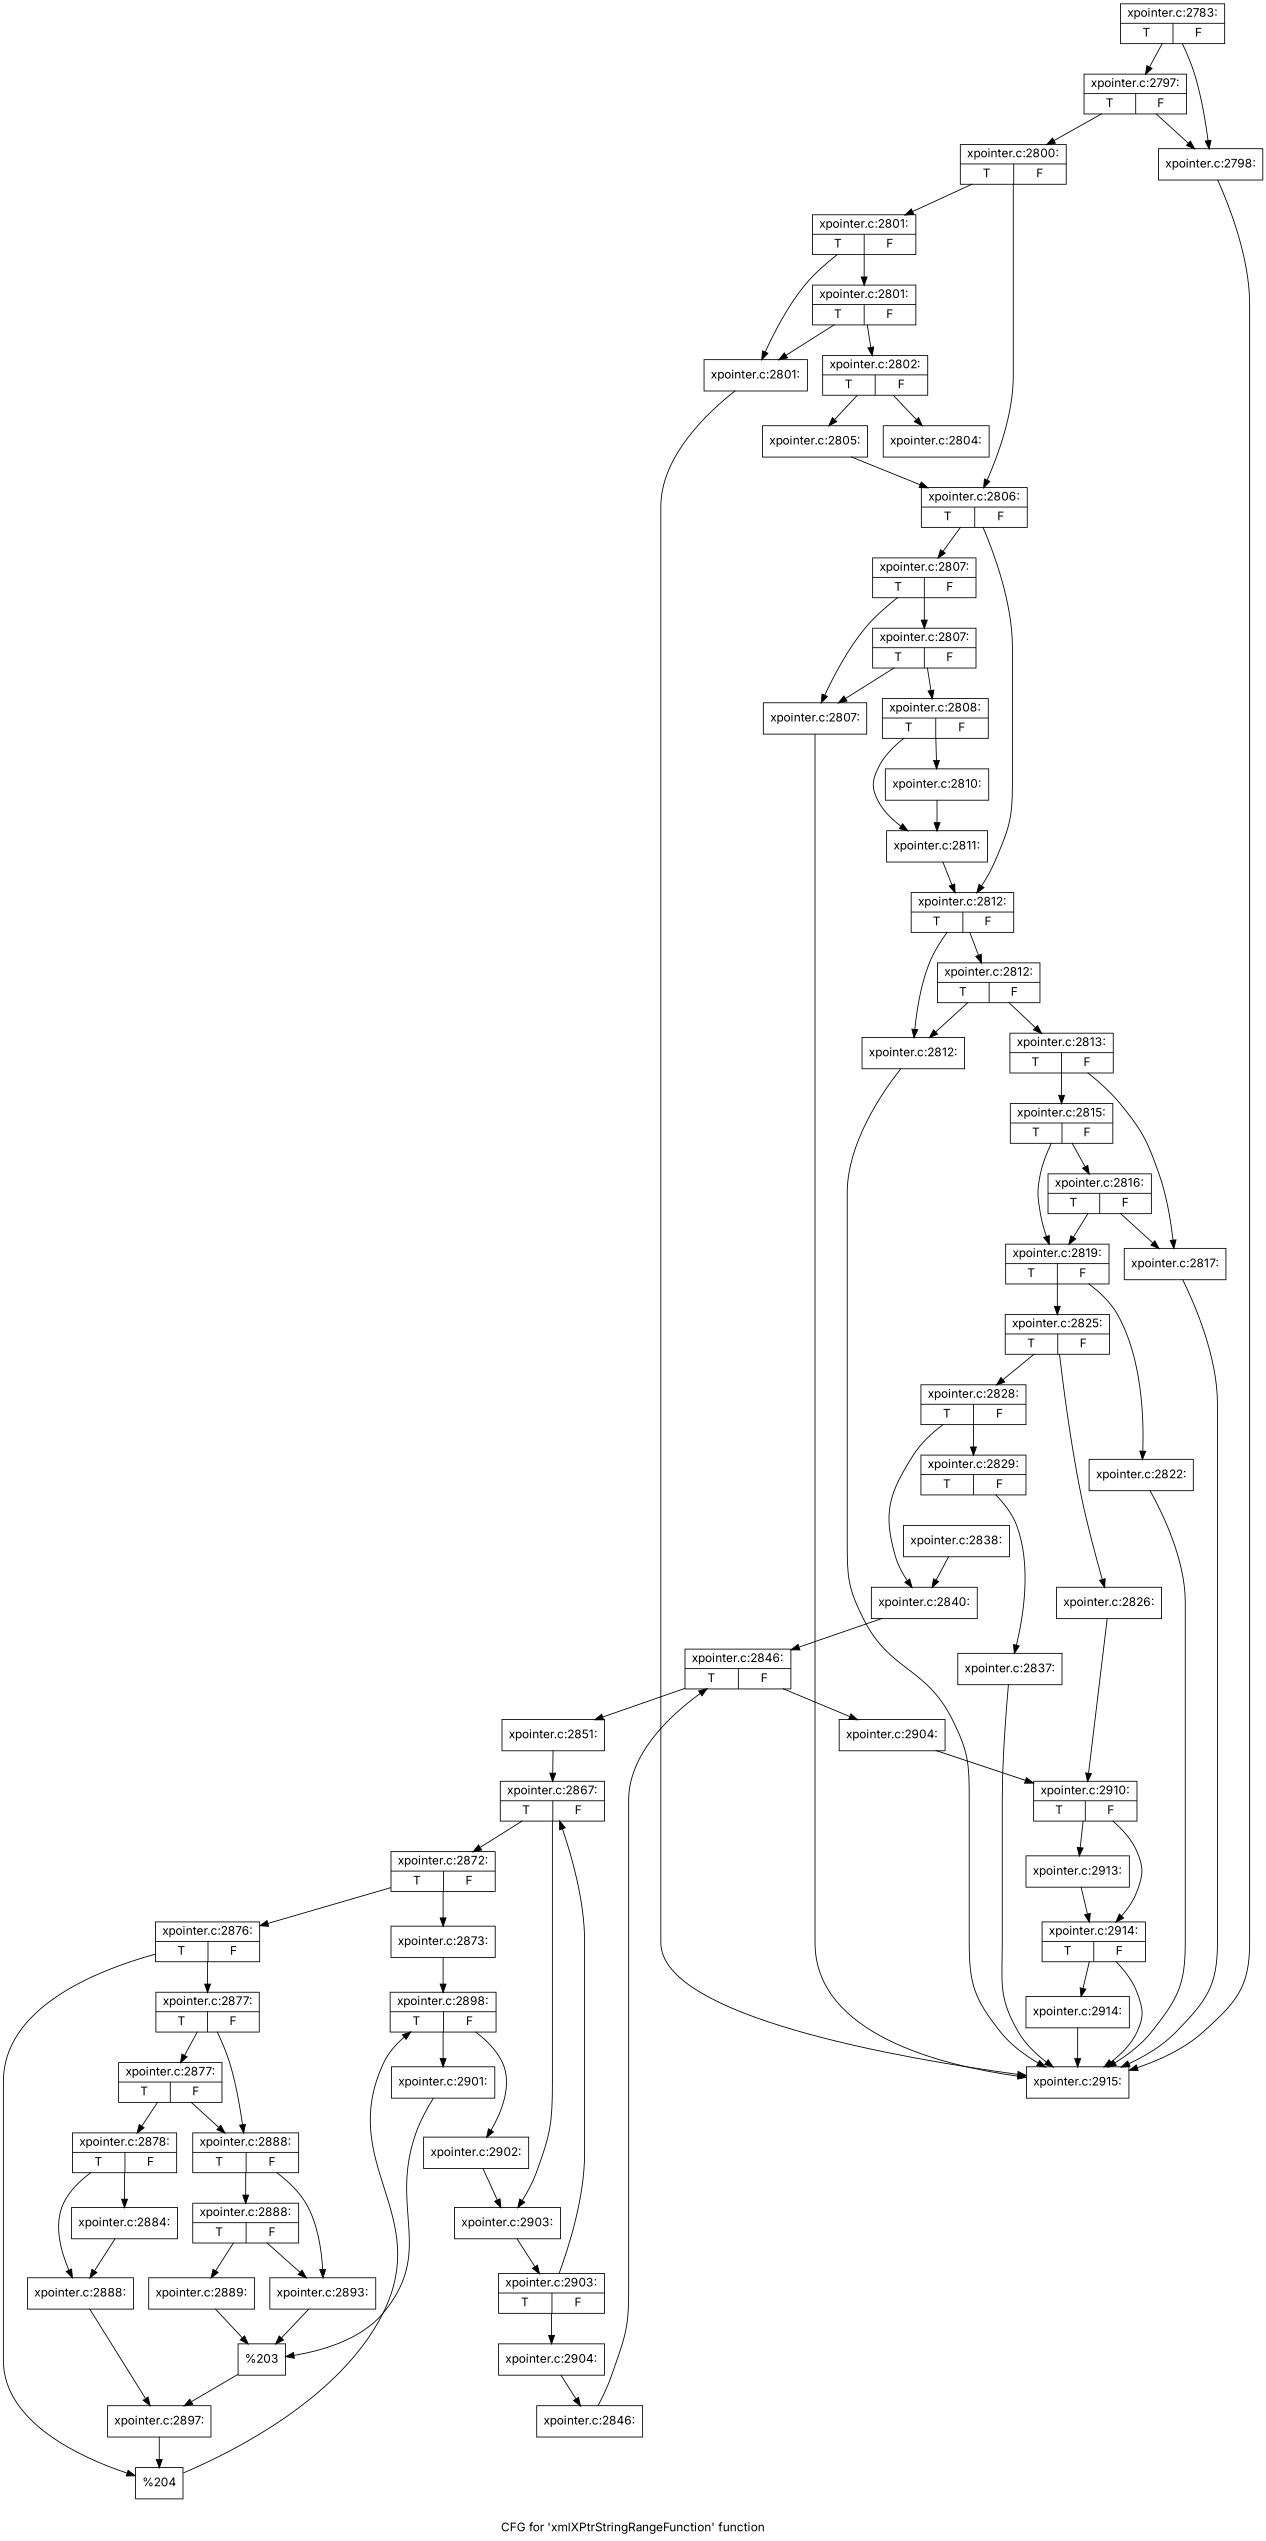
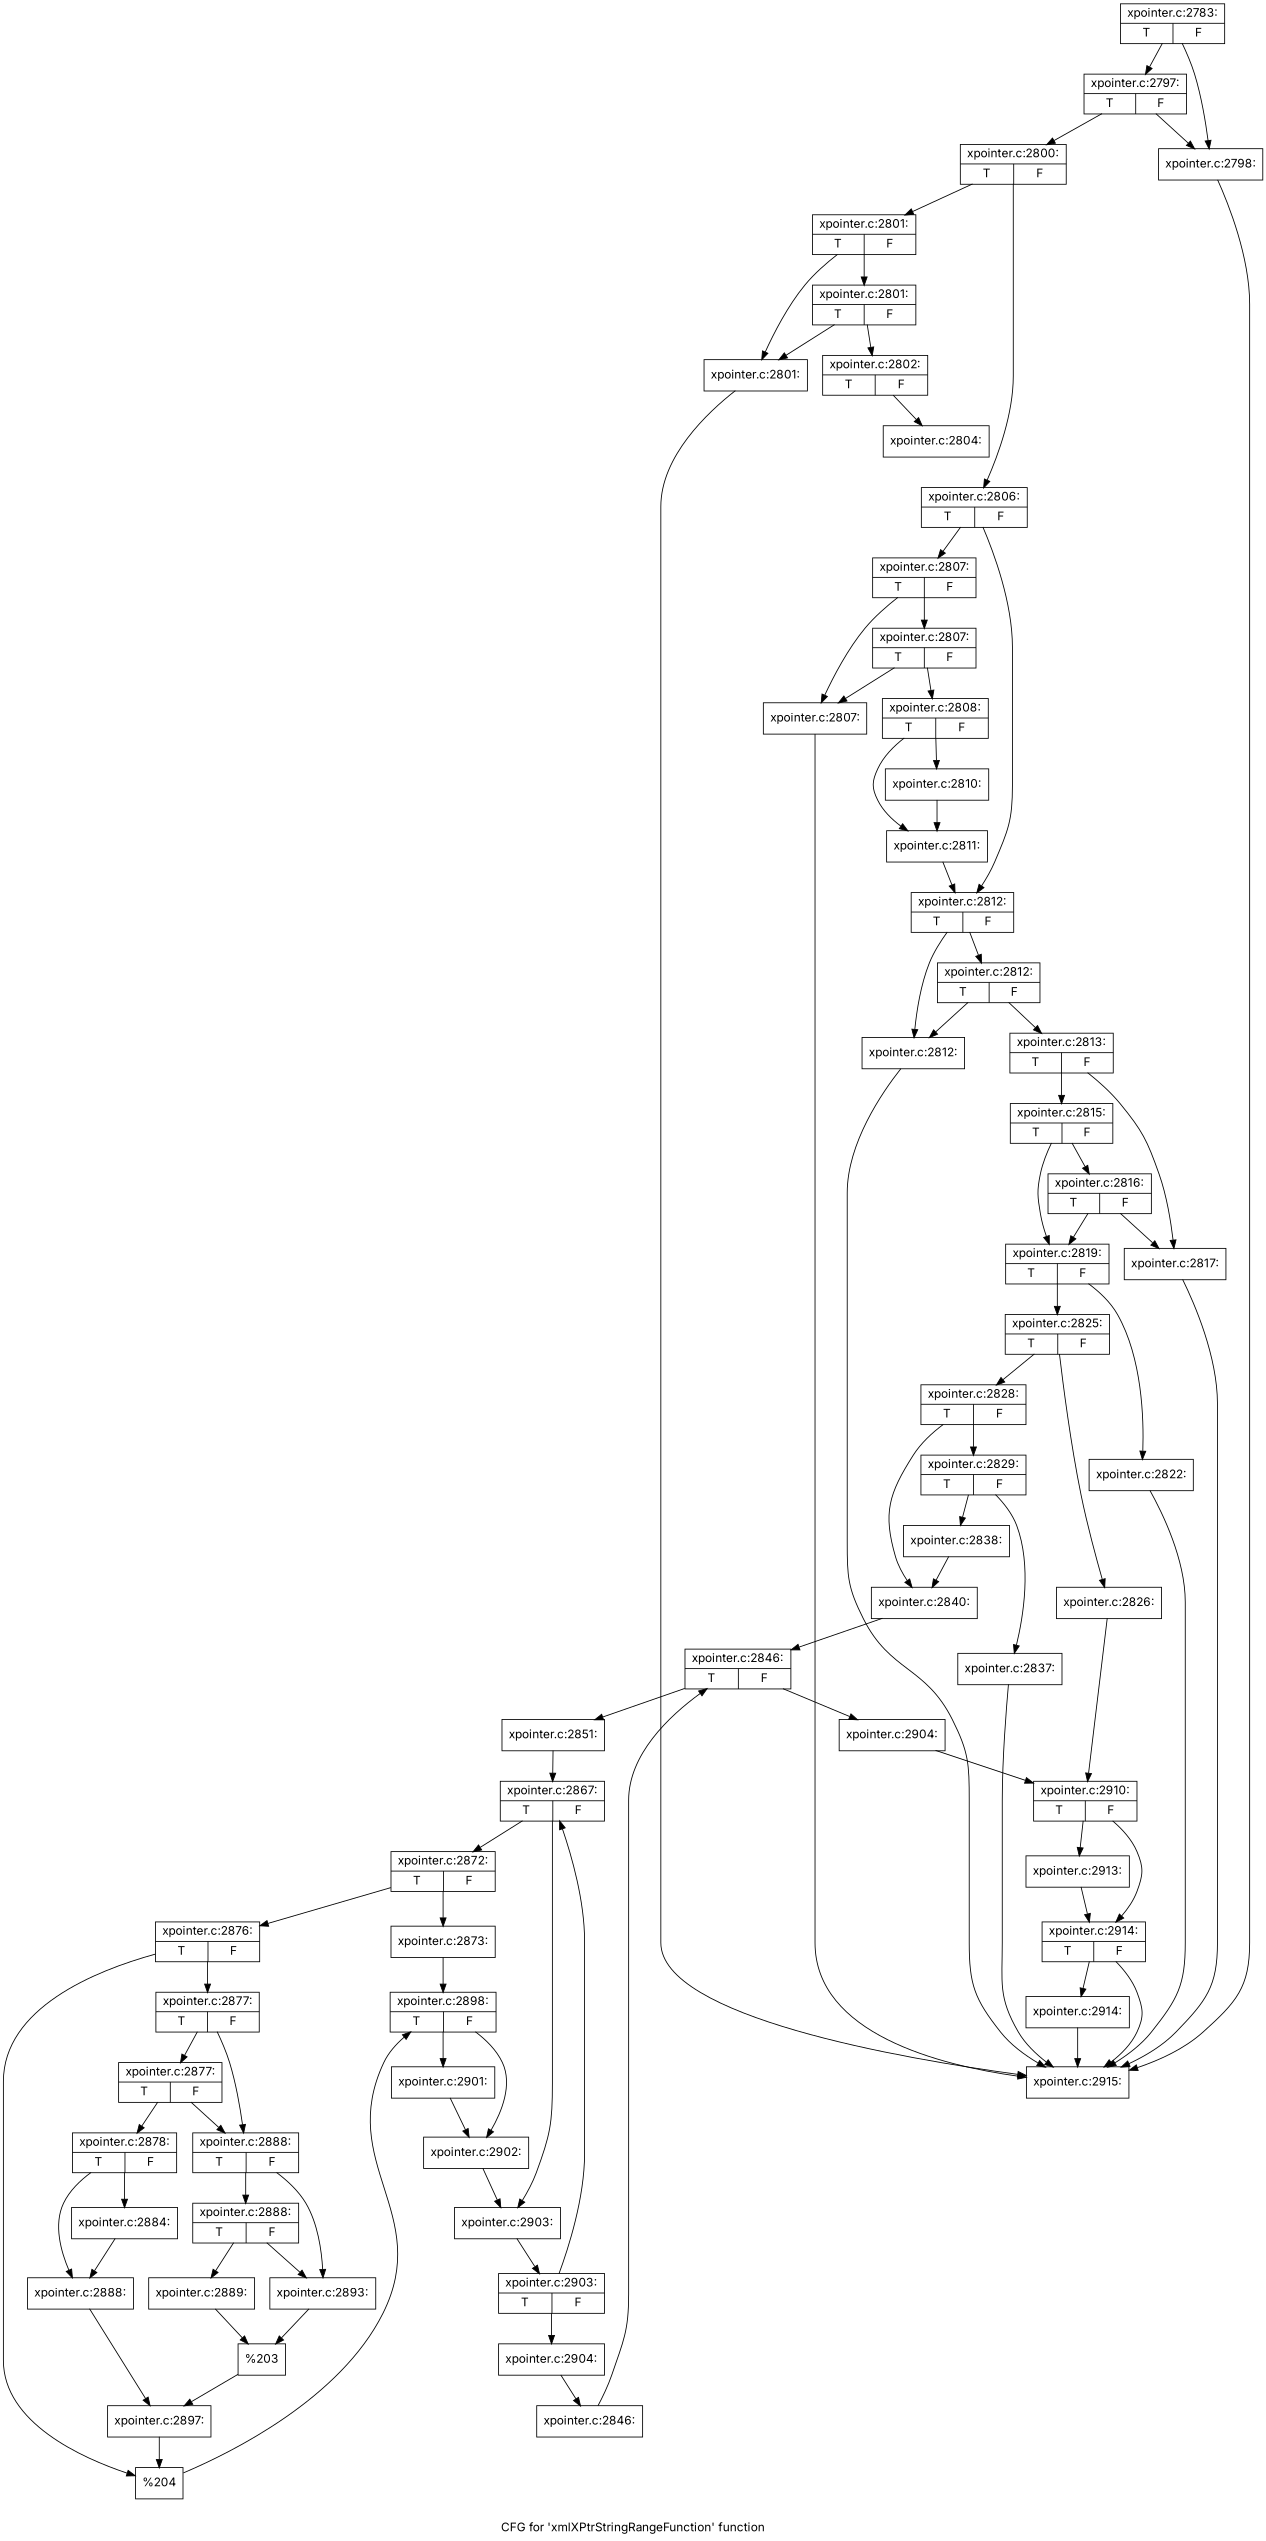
(815, 441) -> none
none -> (965, 1506)
(408, 2256) -> (458, 2114)
